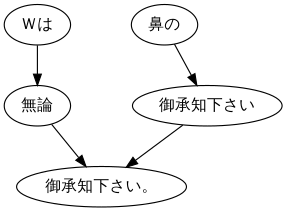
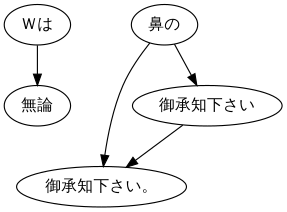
(65, 141) -> (119, 96)
